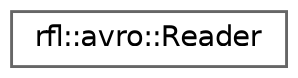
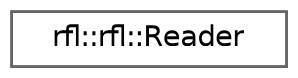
(149, 39) -> (149, 39)
